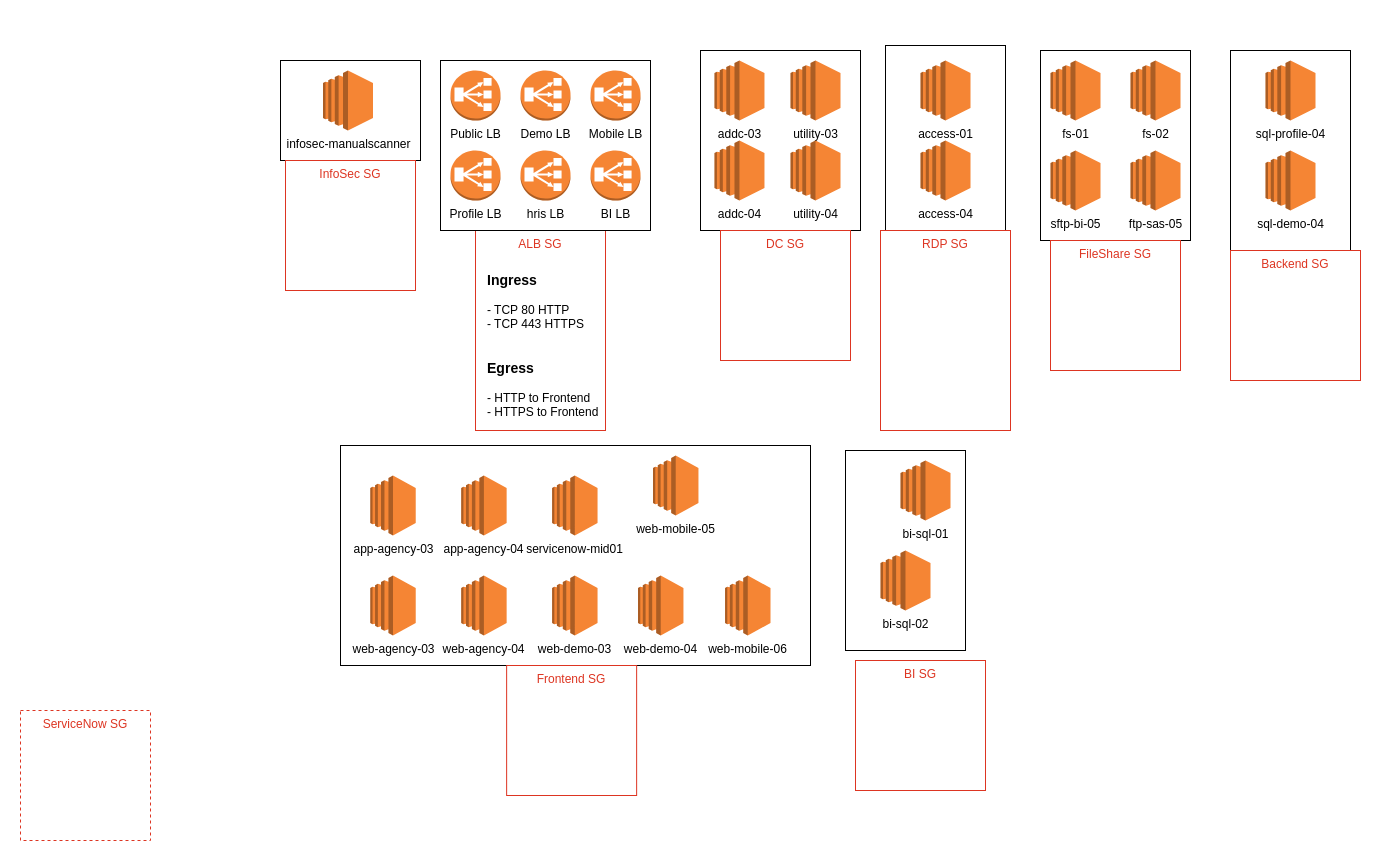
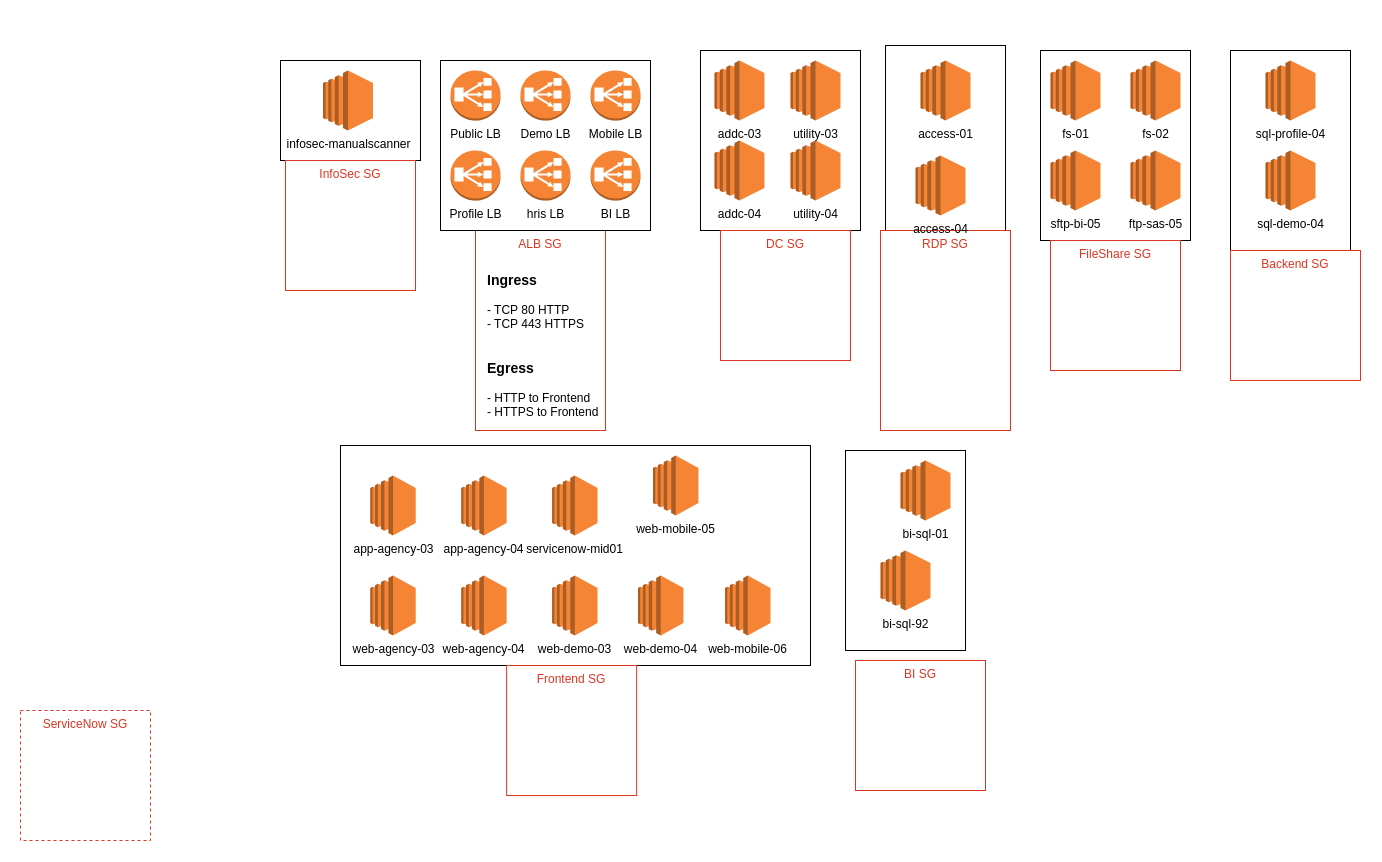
(946, 171) -> (941, 186)
(906, 625) -> (906, 625)
